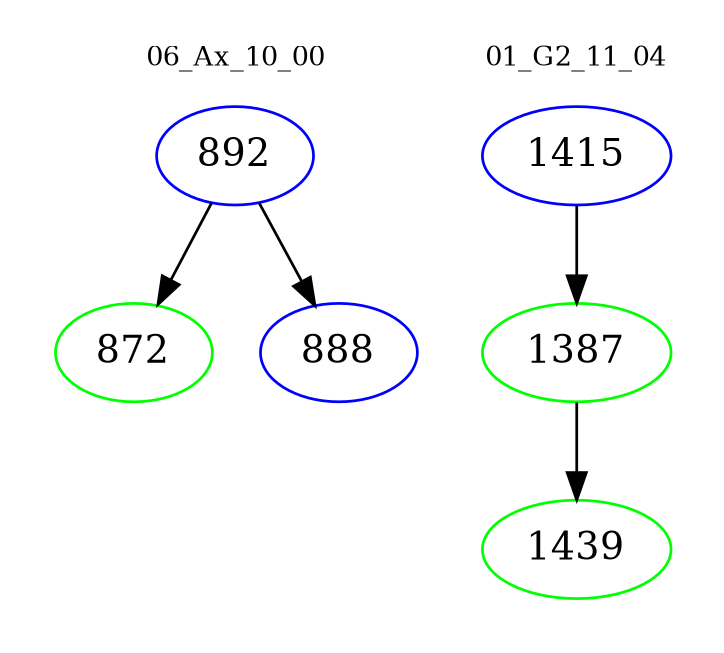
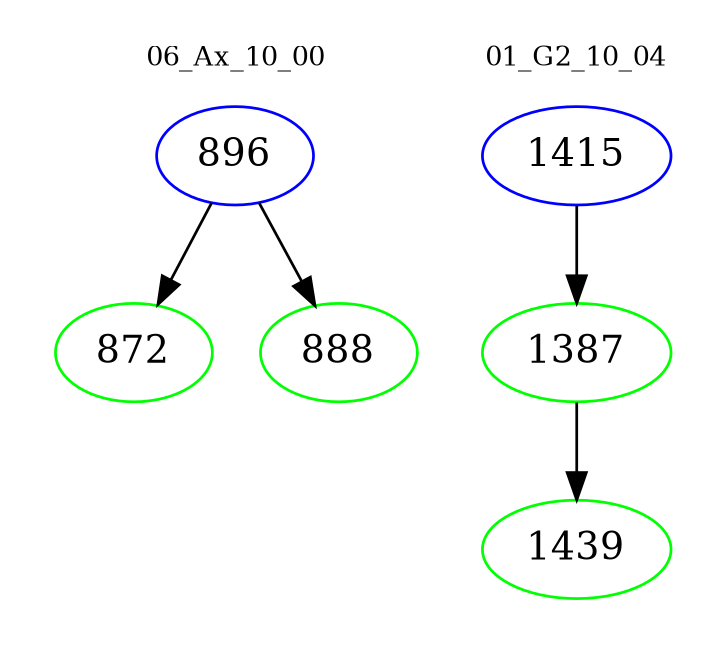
(577, 59) -> (577, 59)
(235, 156) -> (235, 156)
(339, 353) -> (339, 353)
